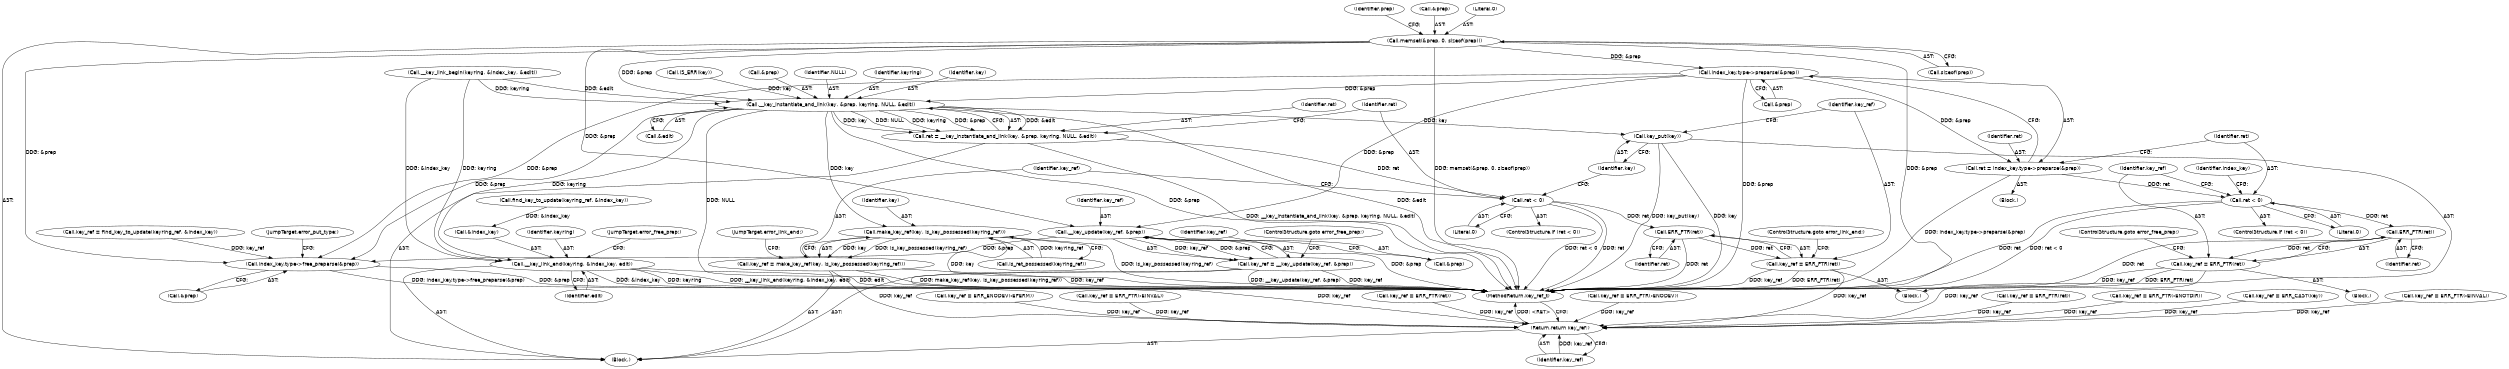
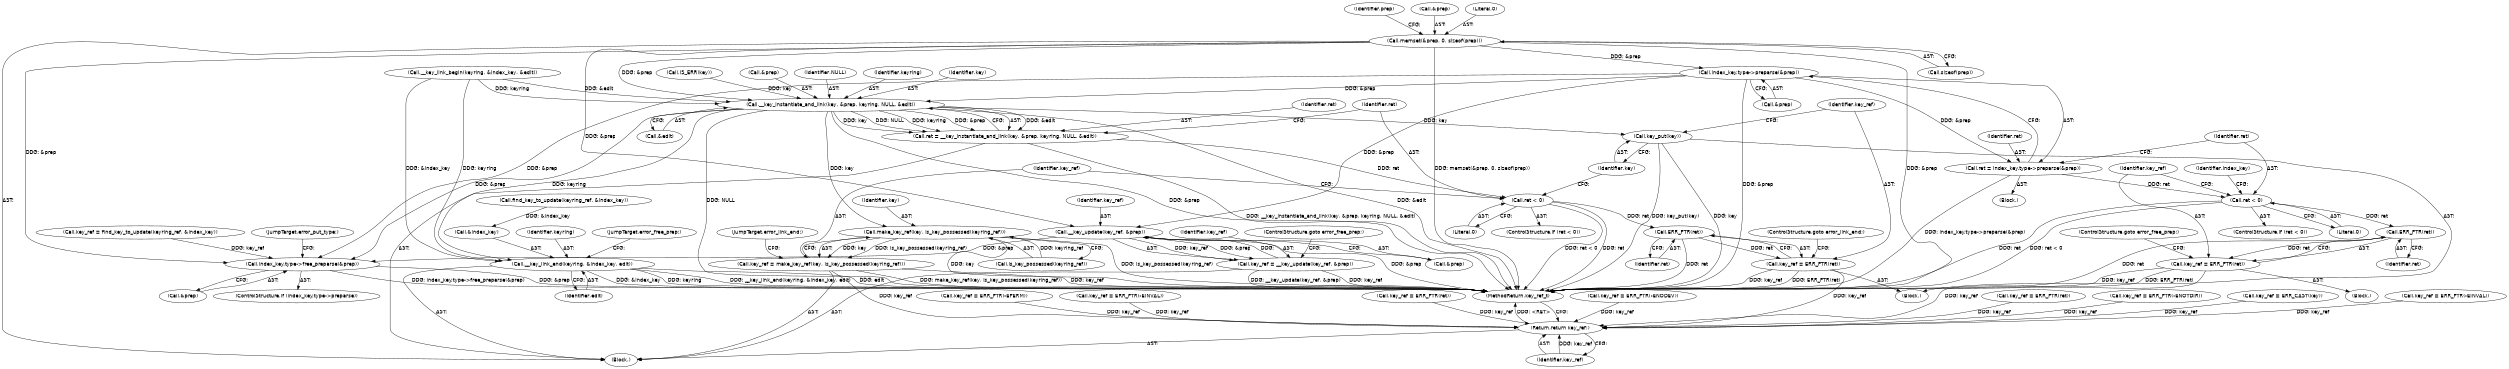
(1268, 248) -> (1268, 248)
(1041, 264) -> (1041, 264)
(1216, 292) -> none
none -> (297, 296)
(984, 296) -> (984, 296)
